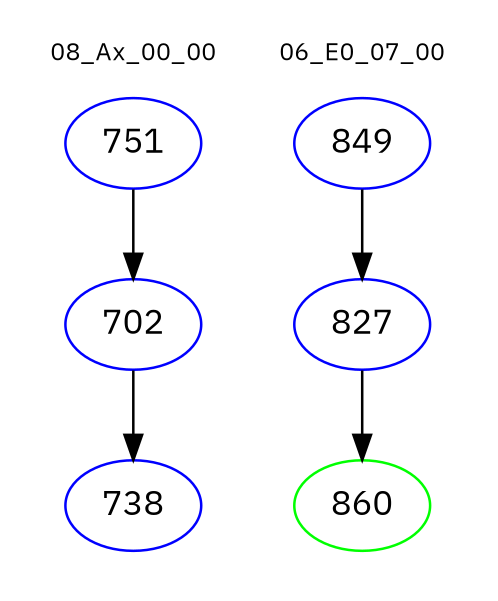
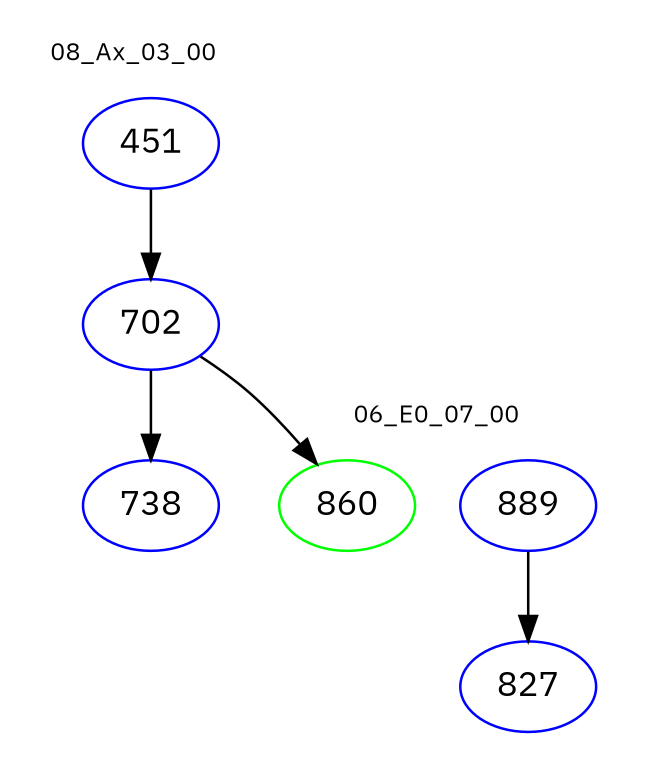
(135, 54) -> (135, 54)
(133, 143) -> (151, 143)
(362, 143) -> (528, 506)
(362, 403) -> (275, 417)
